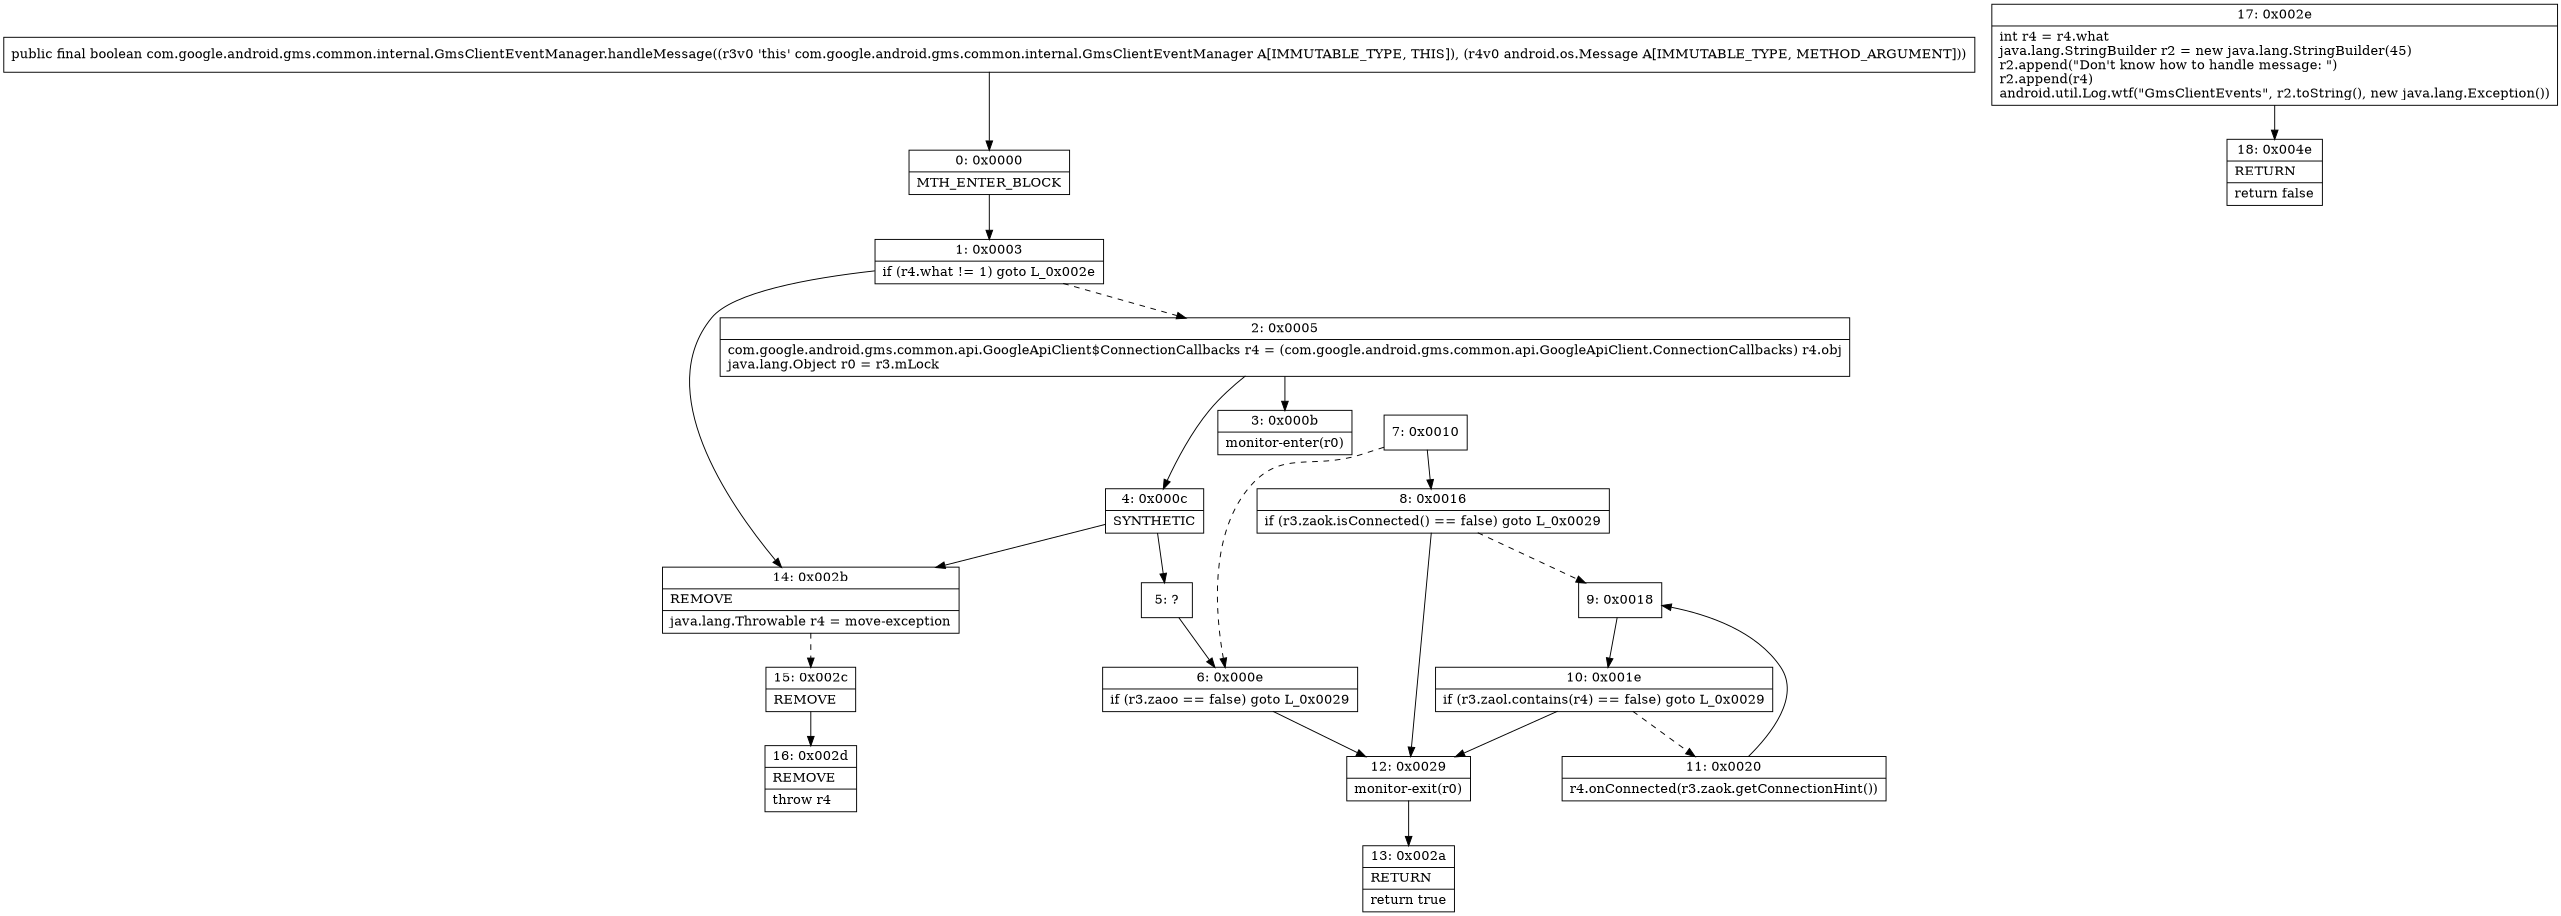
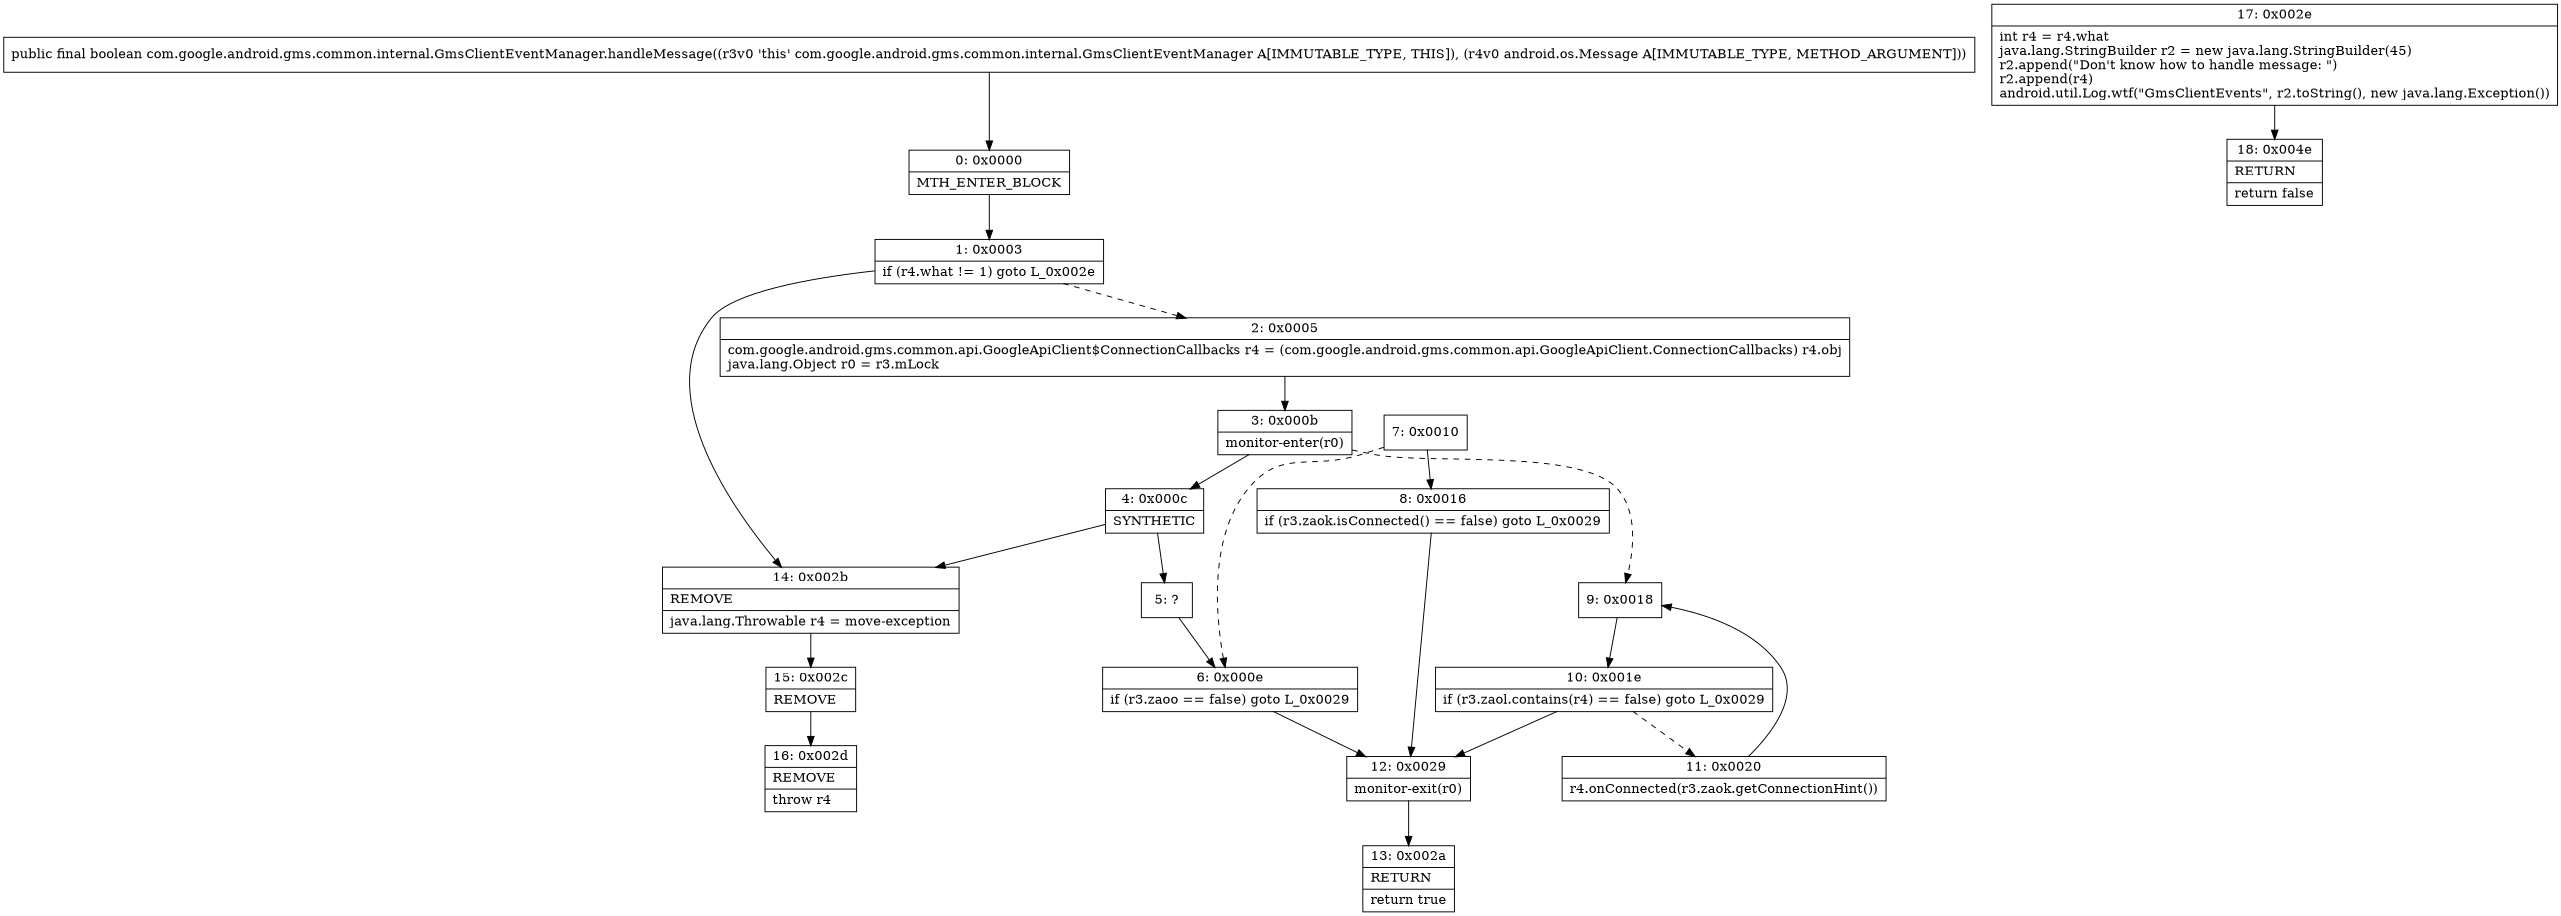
(1200, 423) -> (1224, 469)
(1527, 556) -> (1532, 462)
(811, 645) -> (811, 645)
